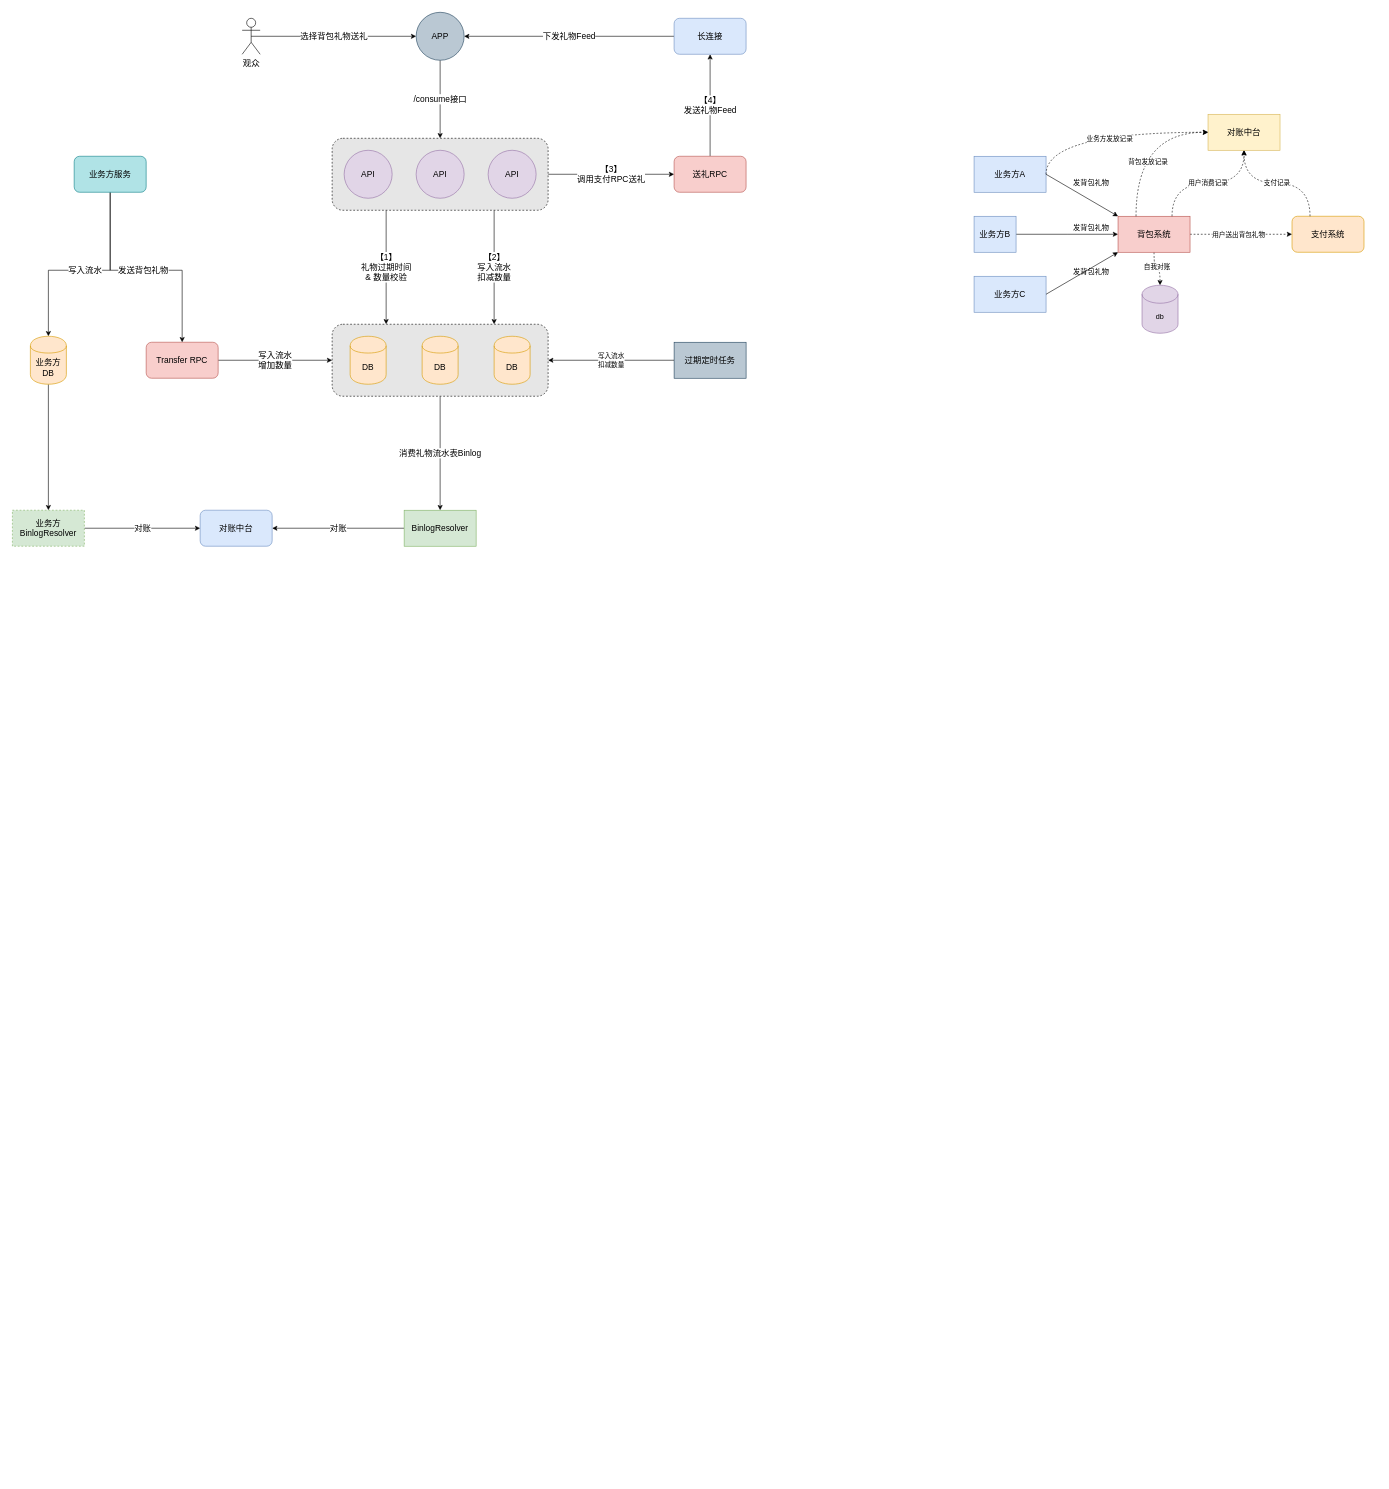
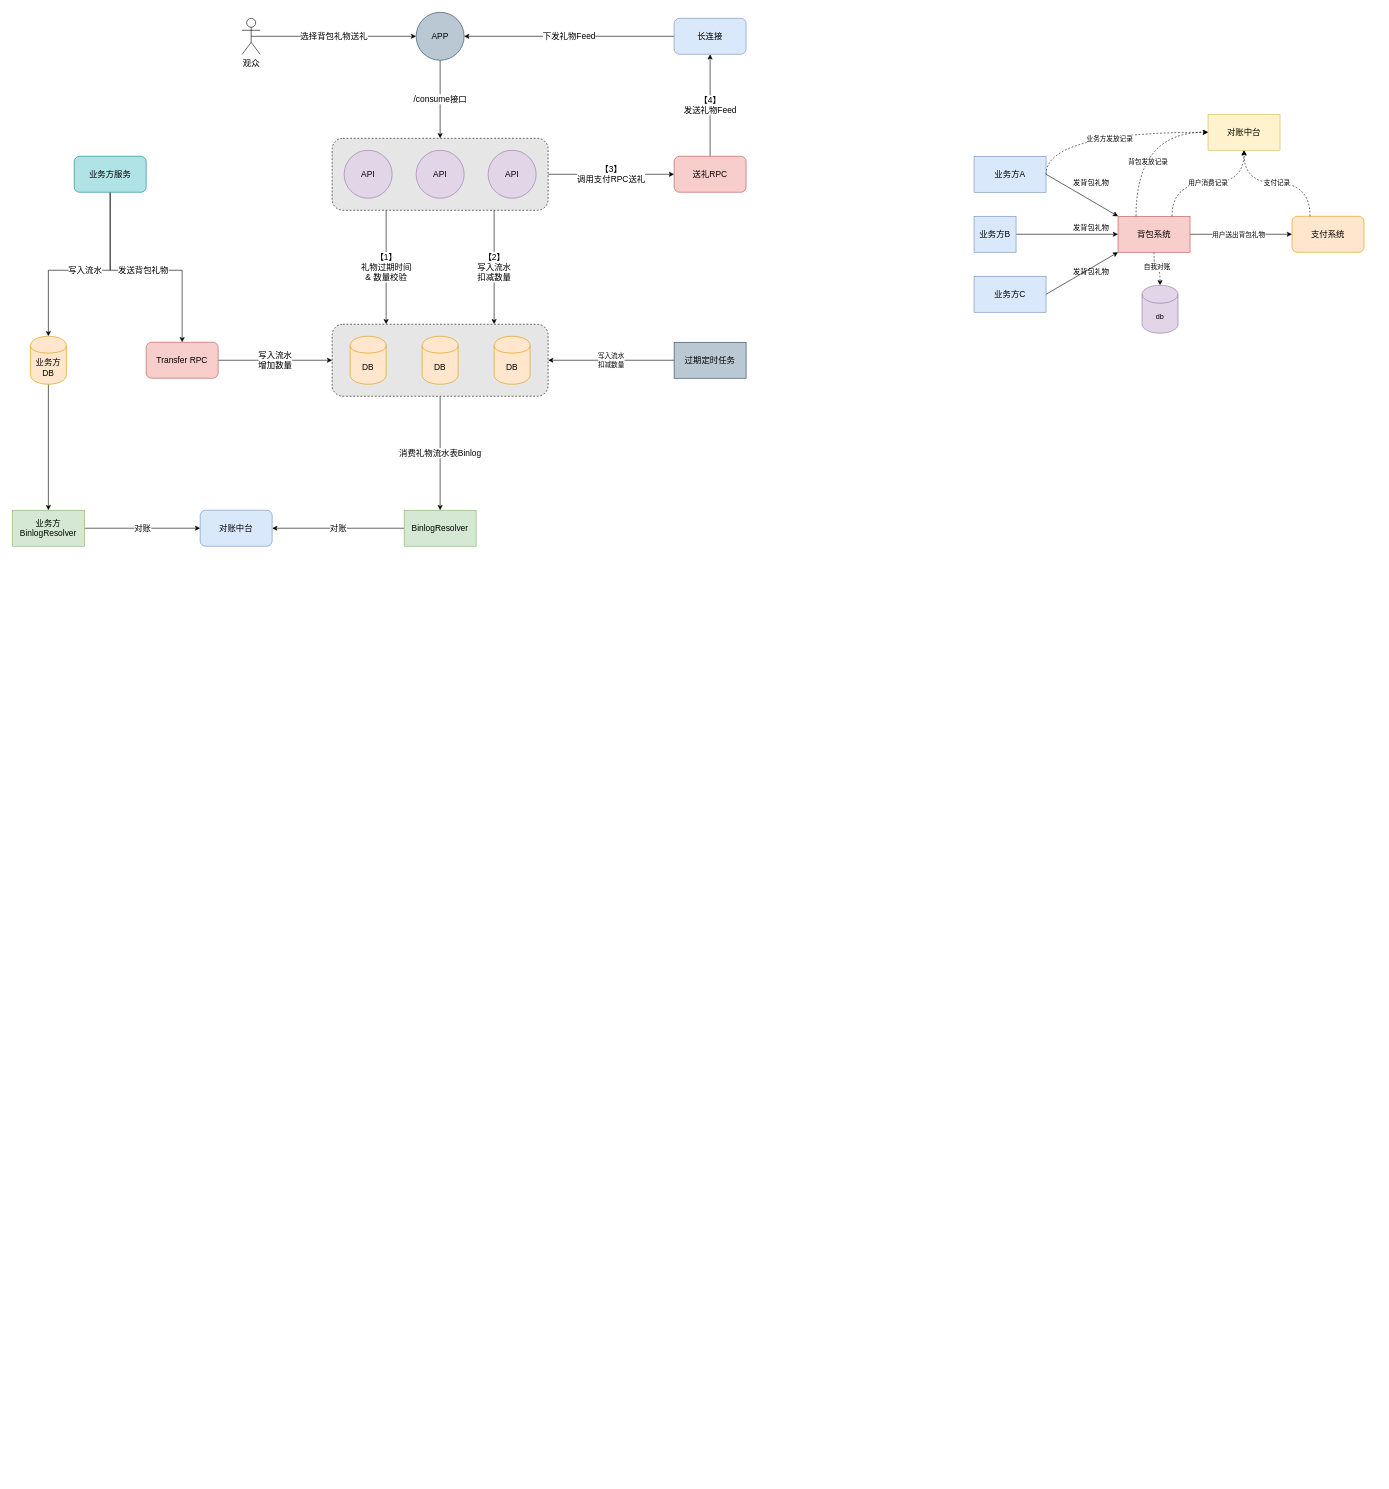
(1201, 234) -> (1201, 234)
(48, 528) -> (48, 528)
